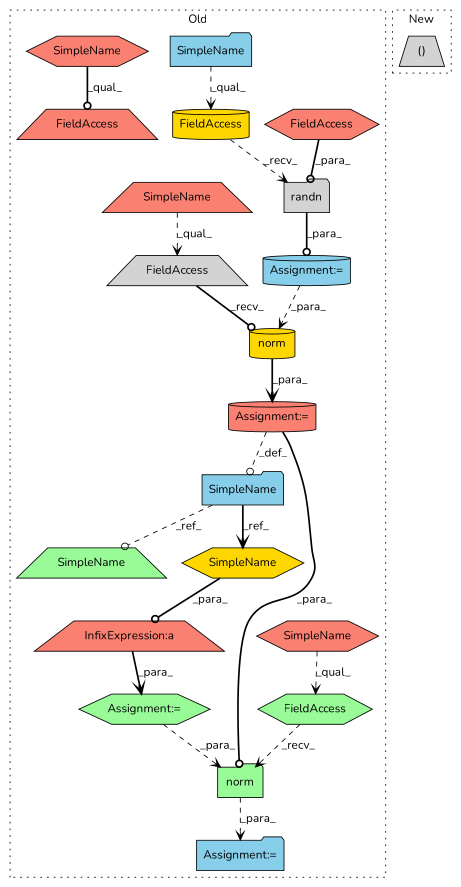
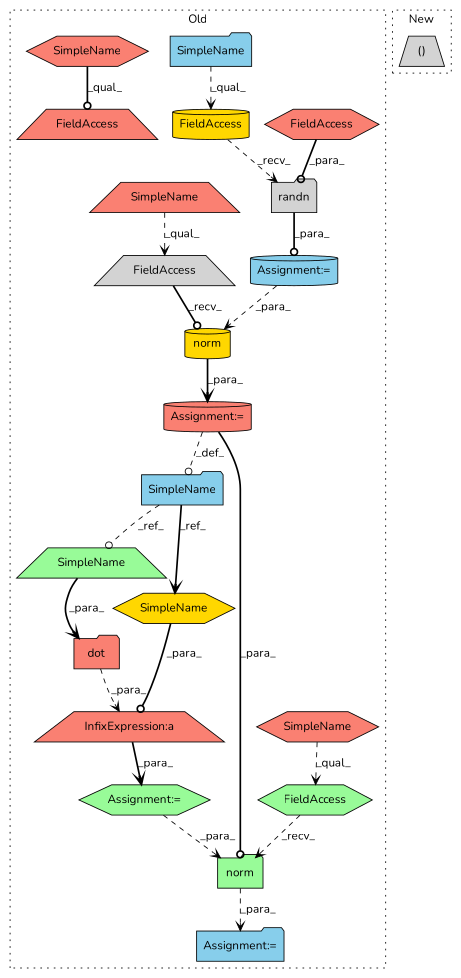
none -> (97, 654)
